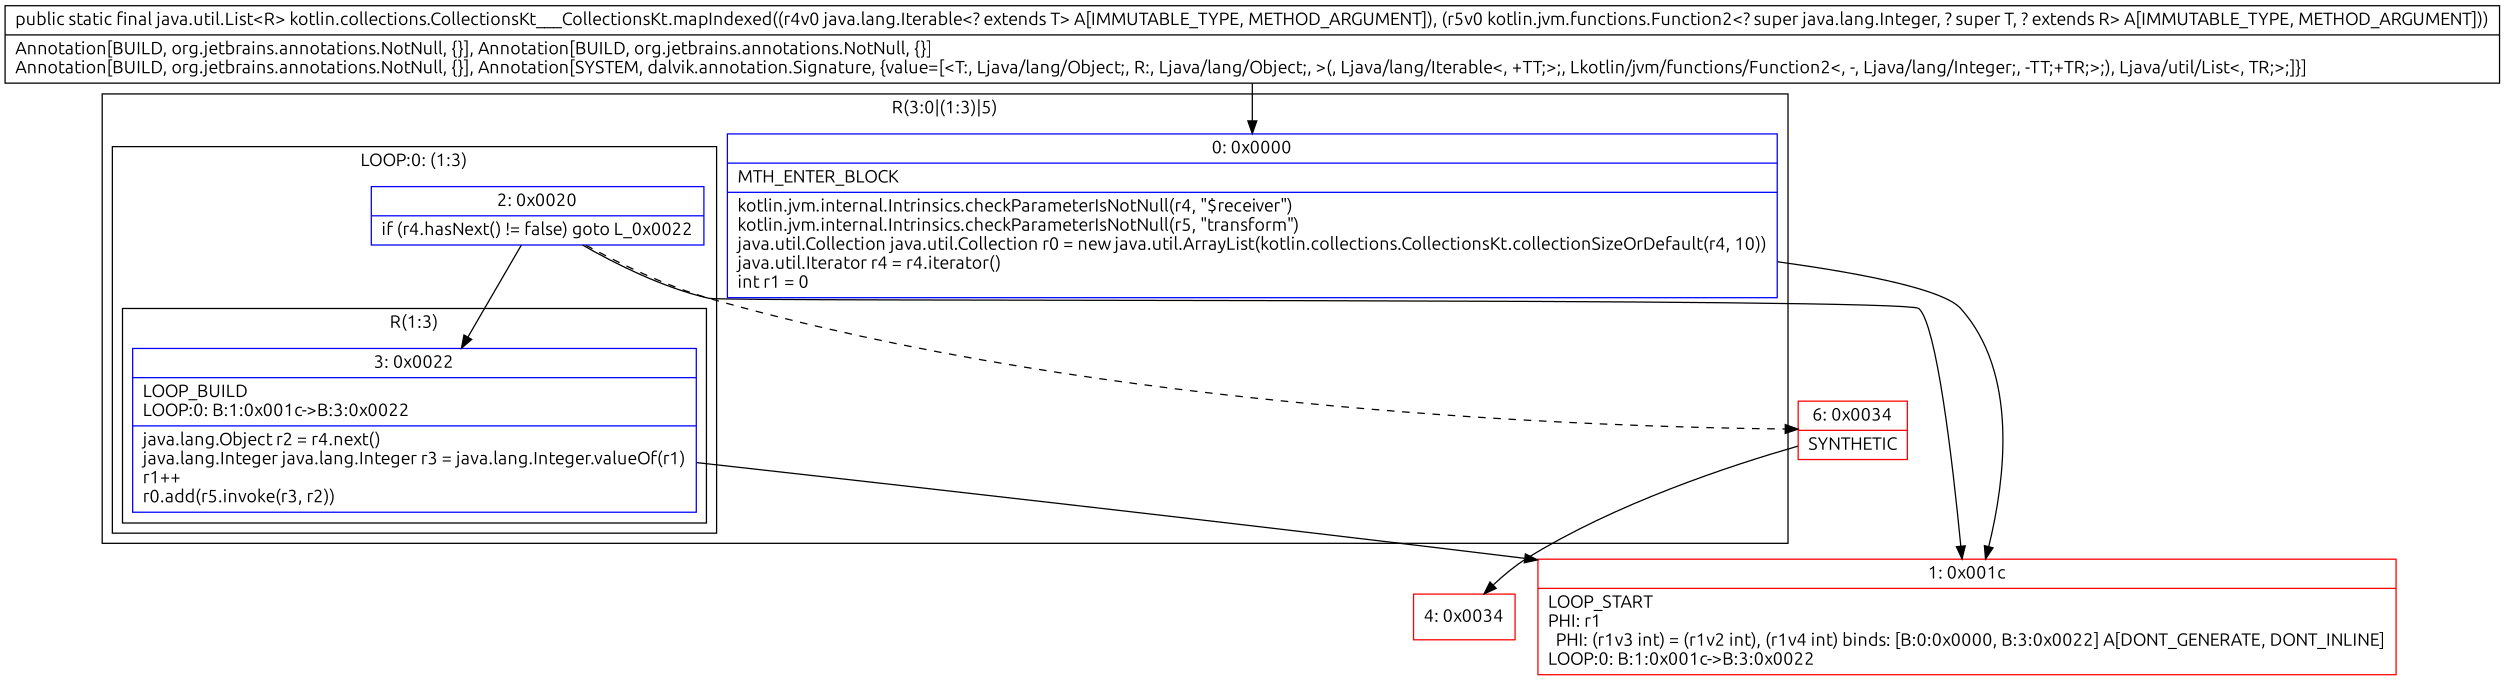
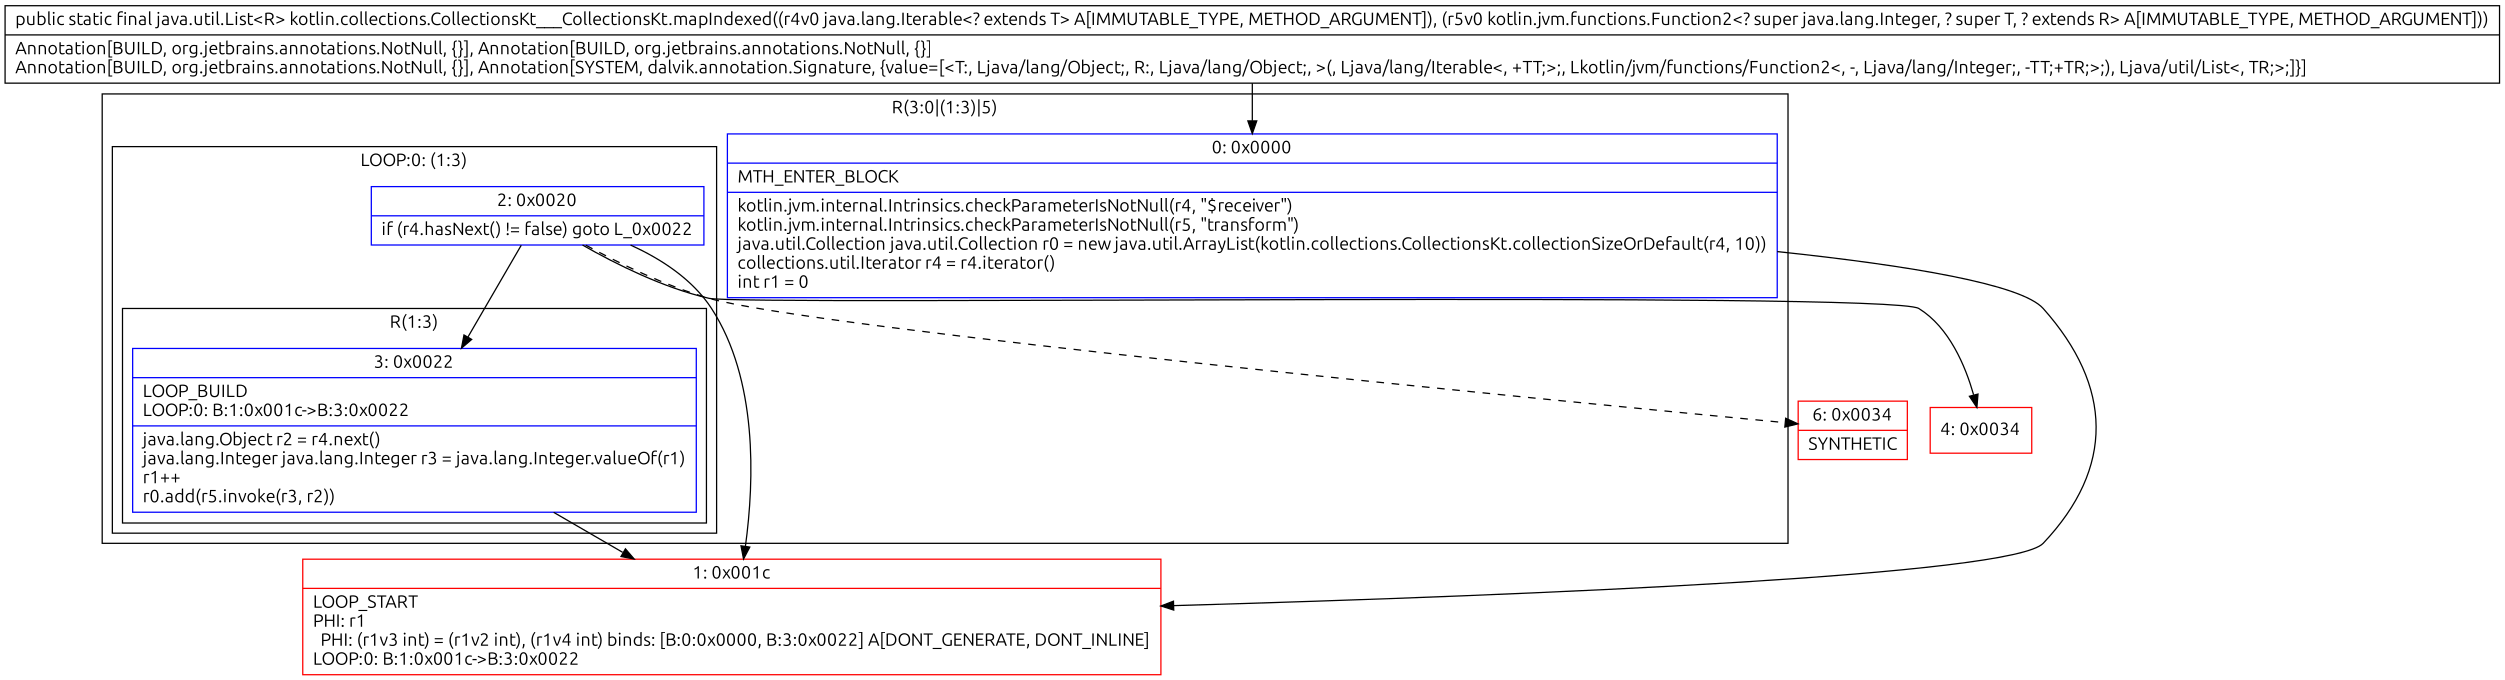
(870, 263) -> (897, 263)
(1639, 502) -> (1297, 300)
